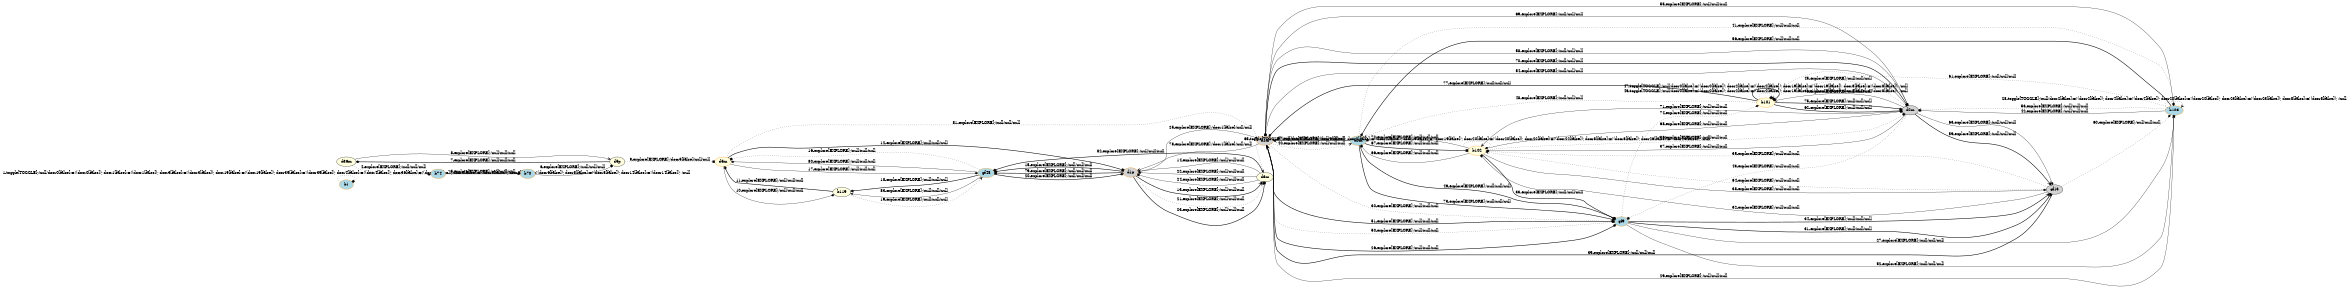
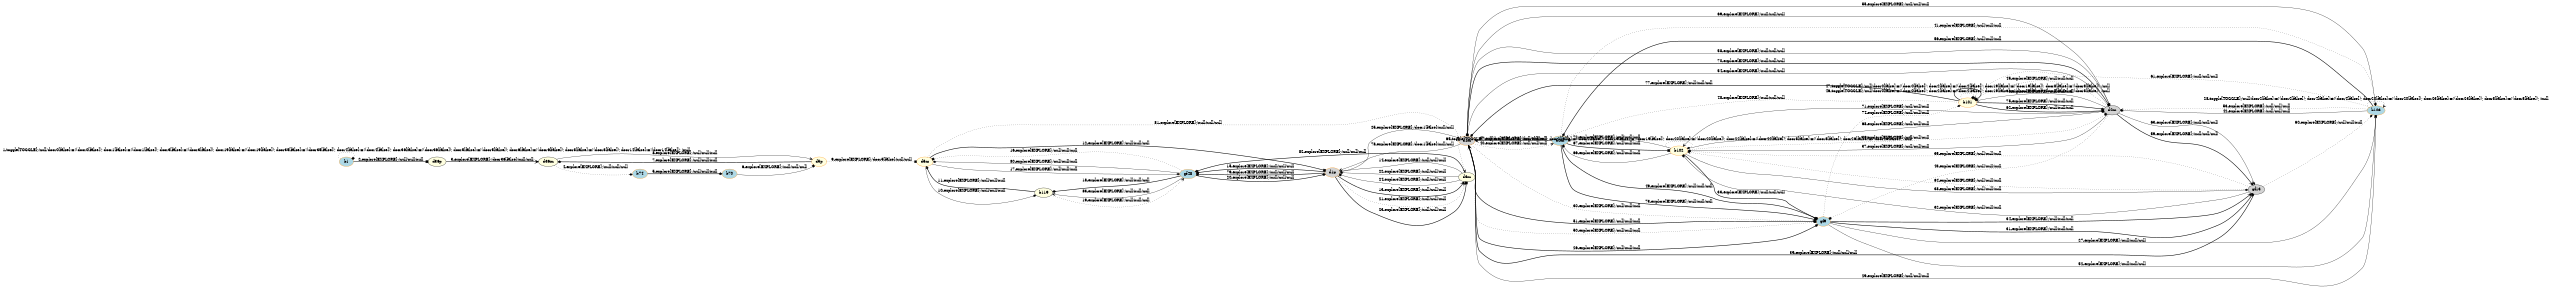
none -> (437, 162)
(617, 162) -> (819, 162)
